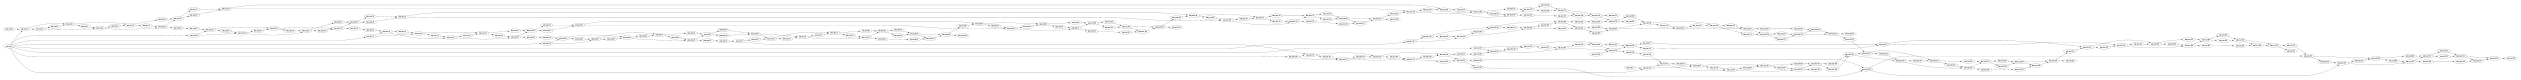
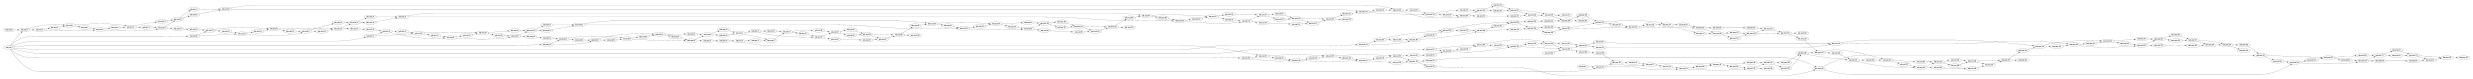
(787, 39) -> none
